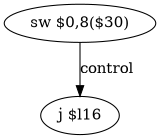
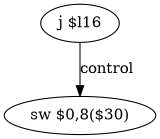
(80, 64) -> (80, 64)
